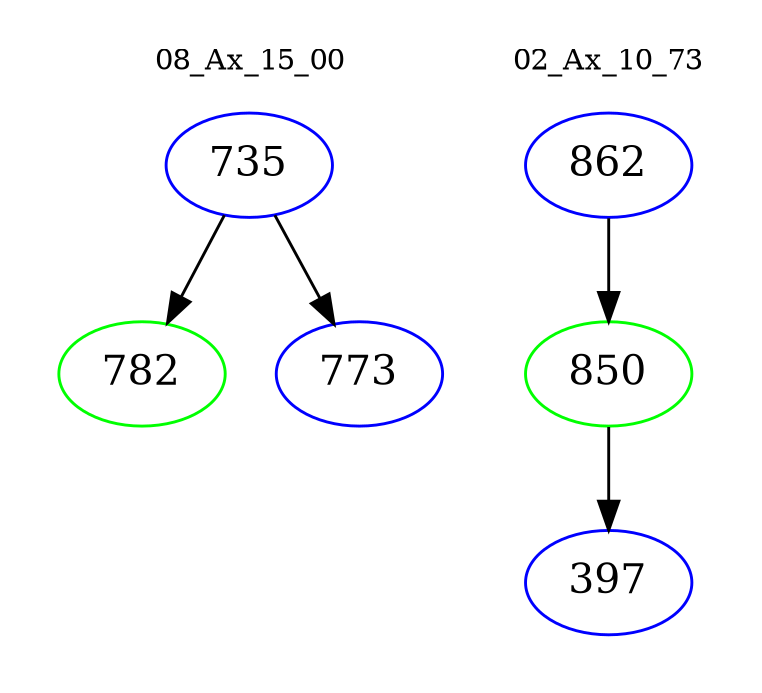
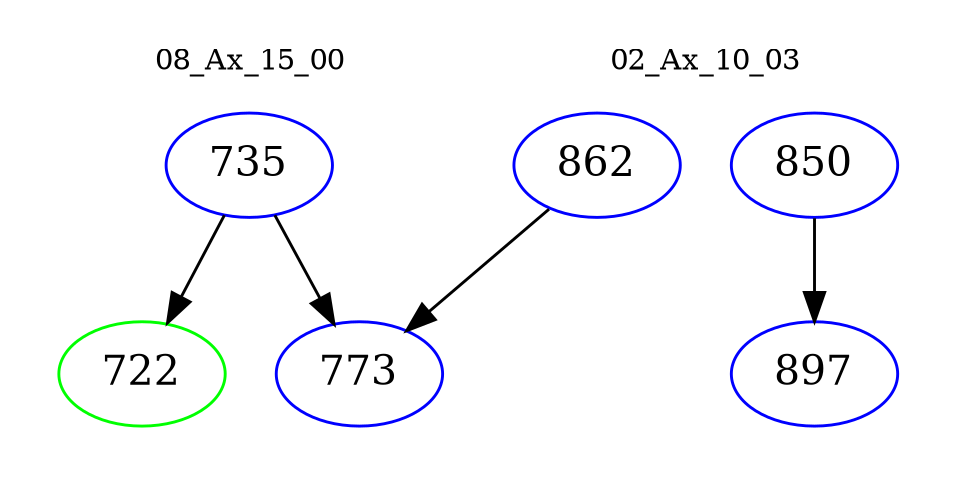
(609, 62) -> (706, 62)
(609, 255) -> (510, 242)
(142, 374) -> (142, 374)
(609, 374) -> (815, 165)
(609, 583) -> (815, 374)
